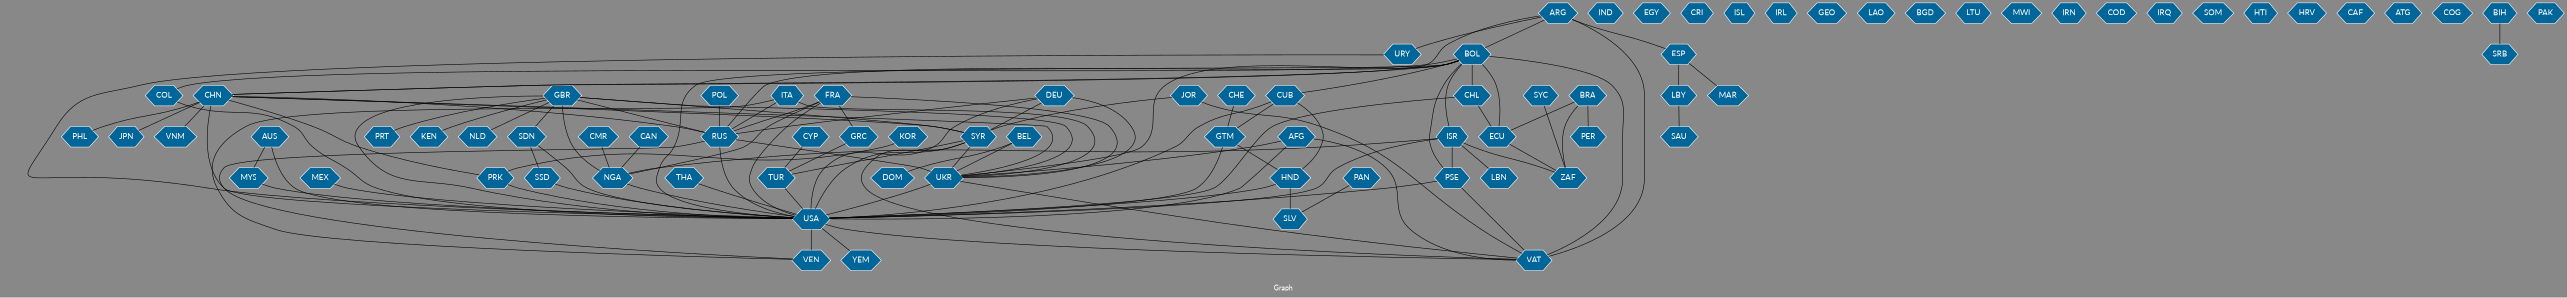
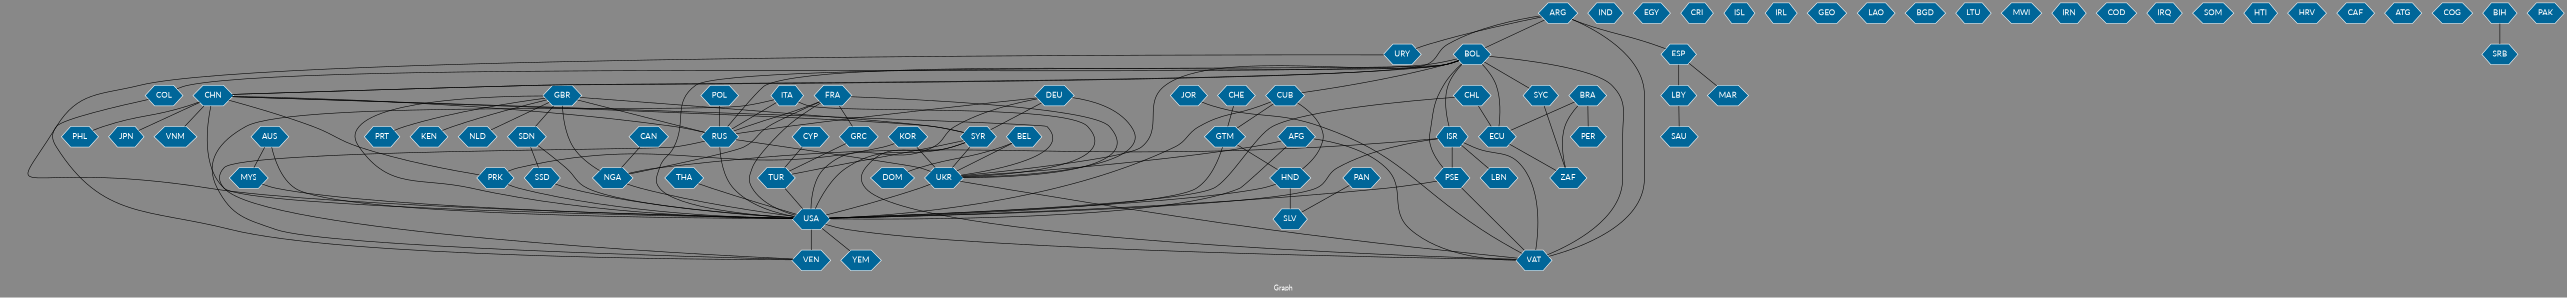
(1472, 75) -> (1507, 75)
(1080, 109) -> none
(954, 114) -> (926, 157)
(598, 137) -> none
(1509, 158) -> (1528, 176)
(320, 178) -> none
(377, 188) -> (352, 246)
